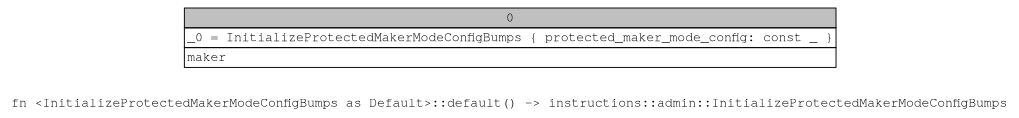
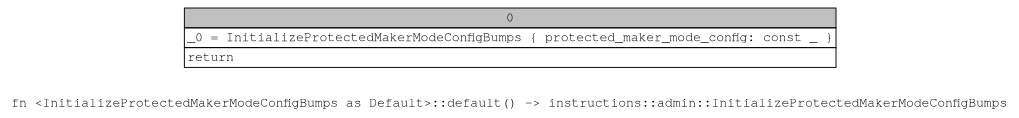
(207, 57) -> (211, 57)
